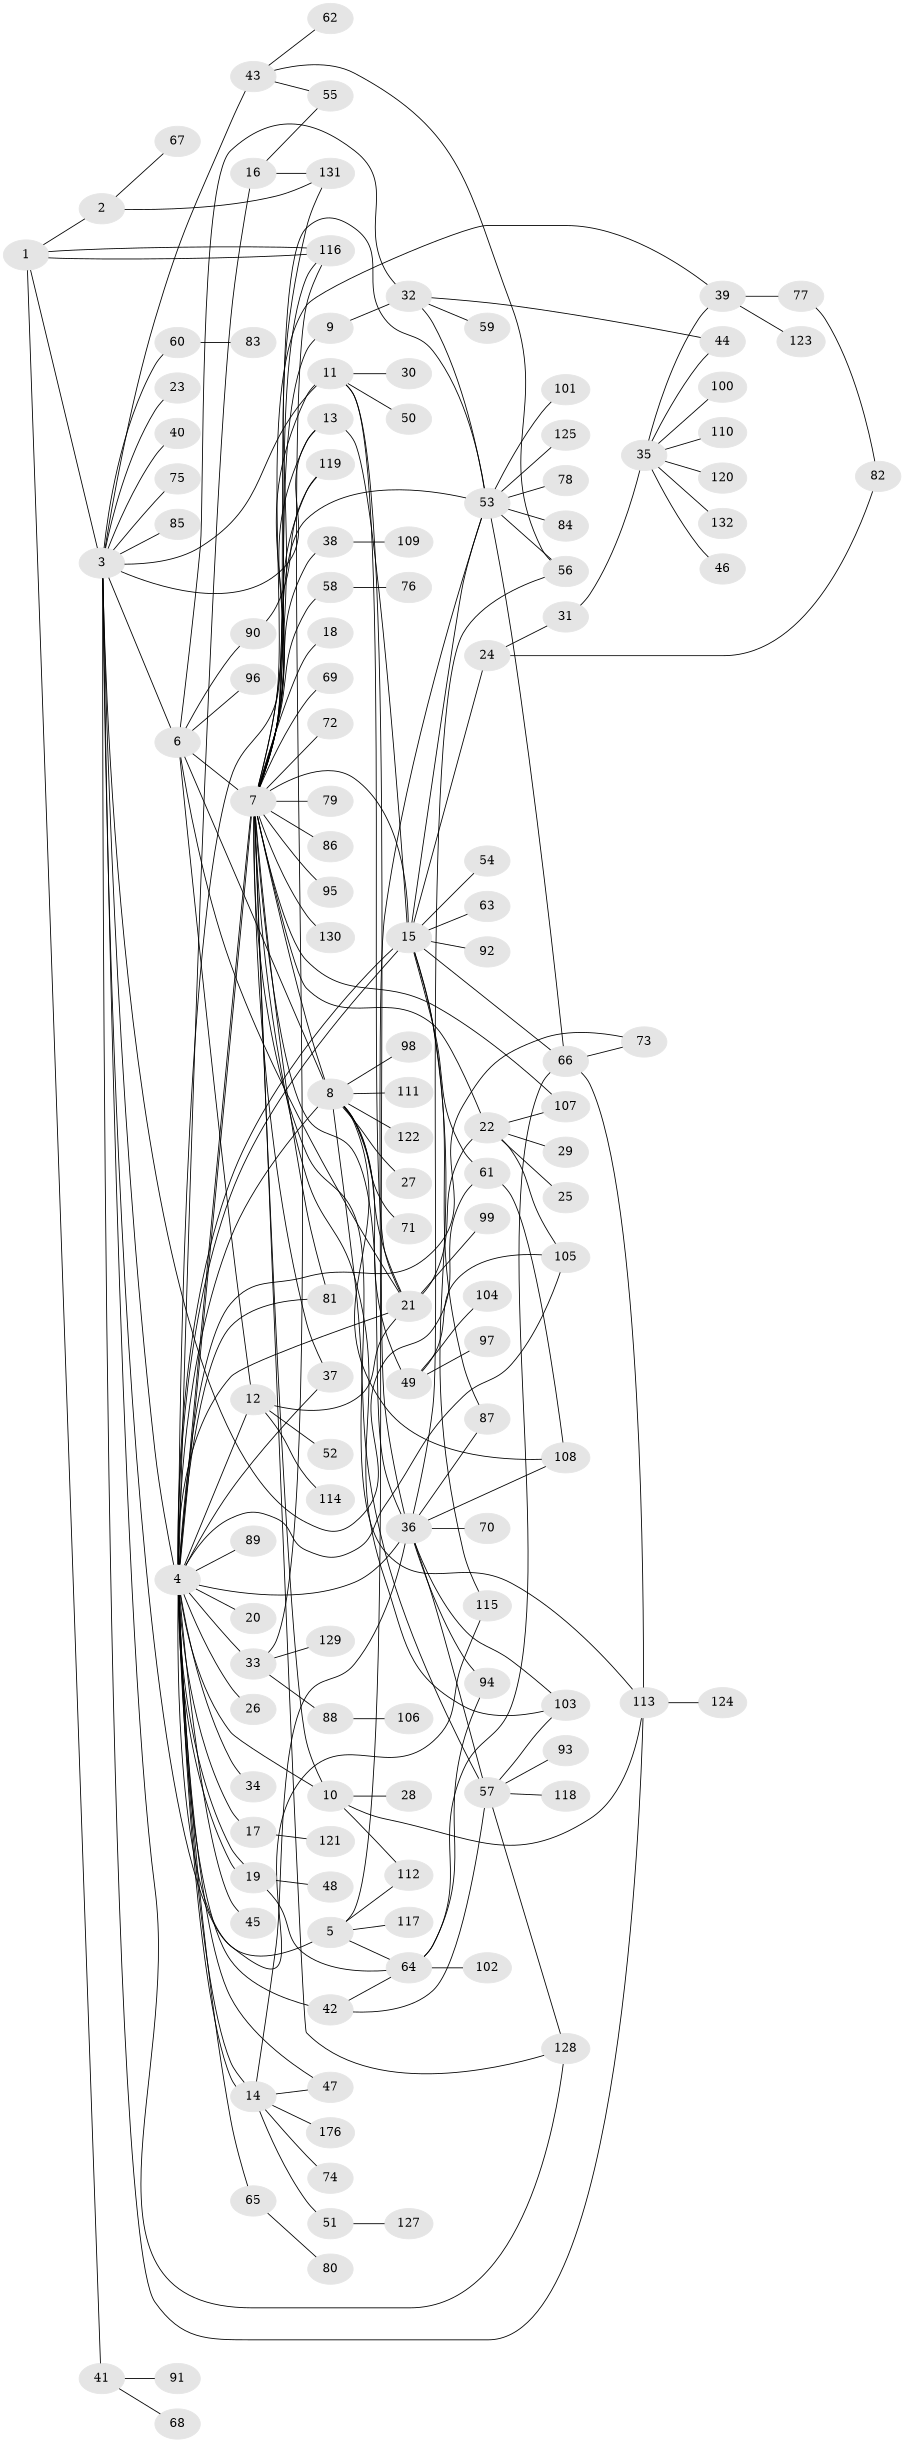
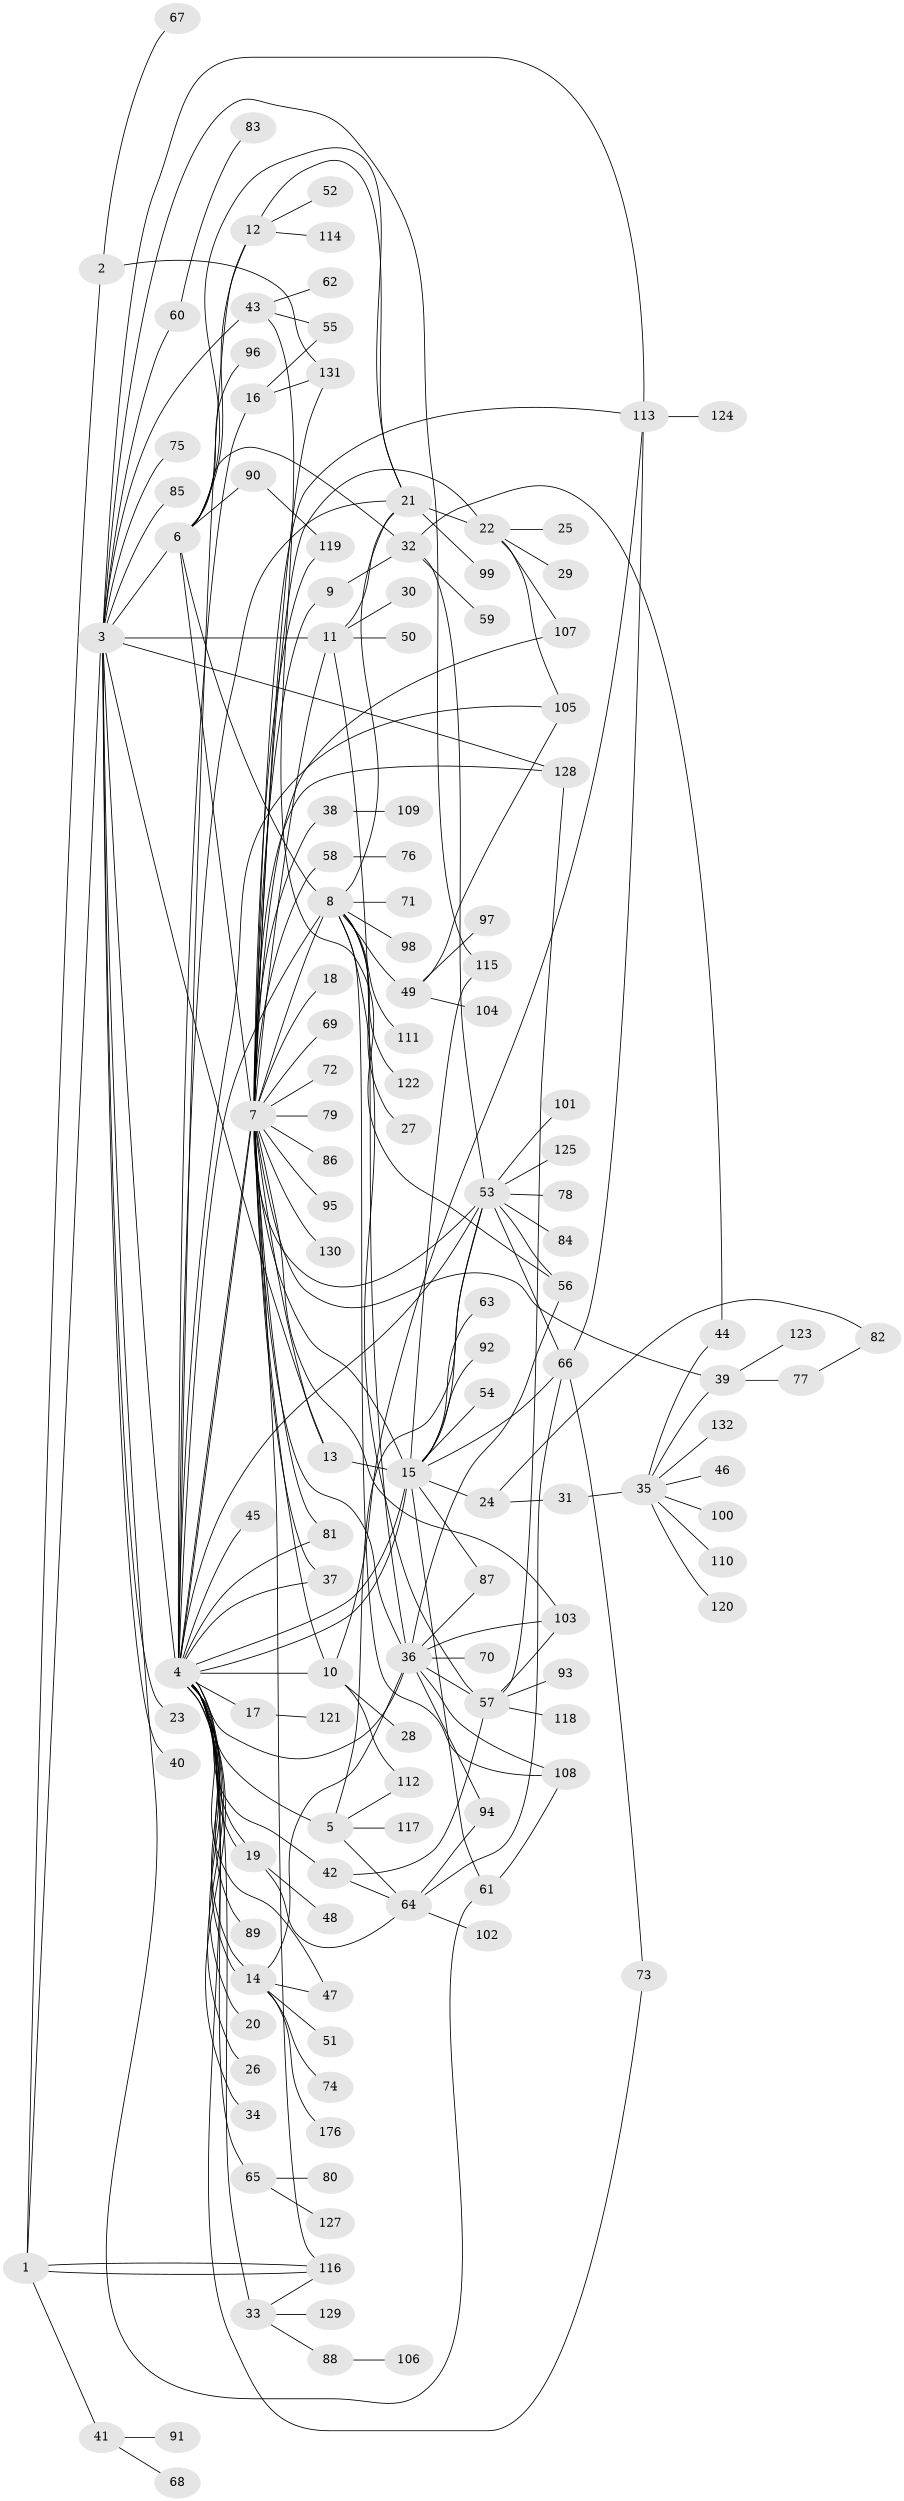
(369, 2224) -> (291, 2200)
